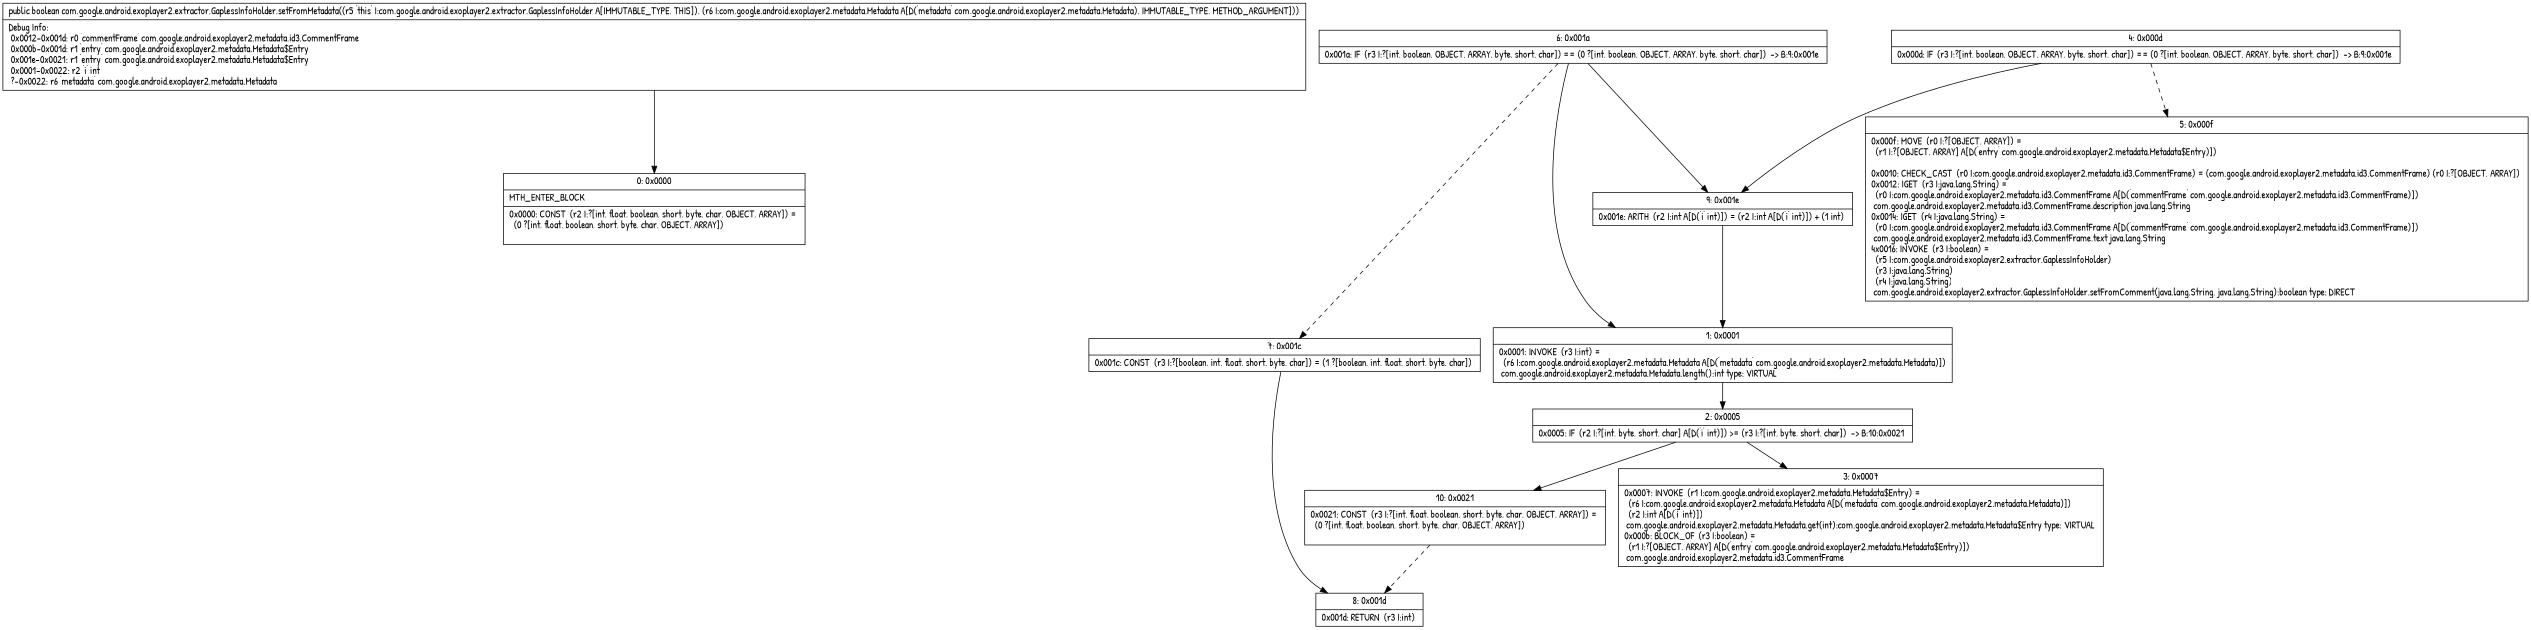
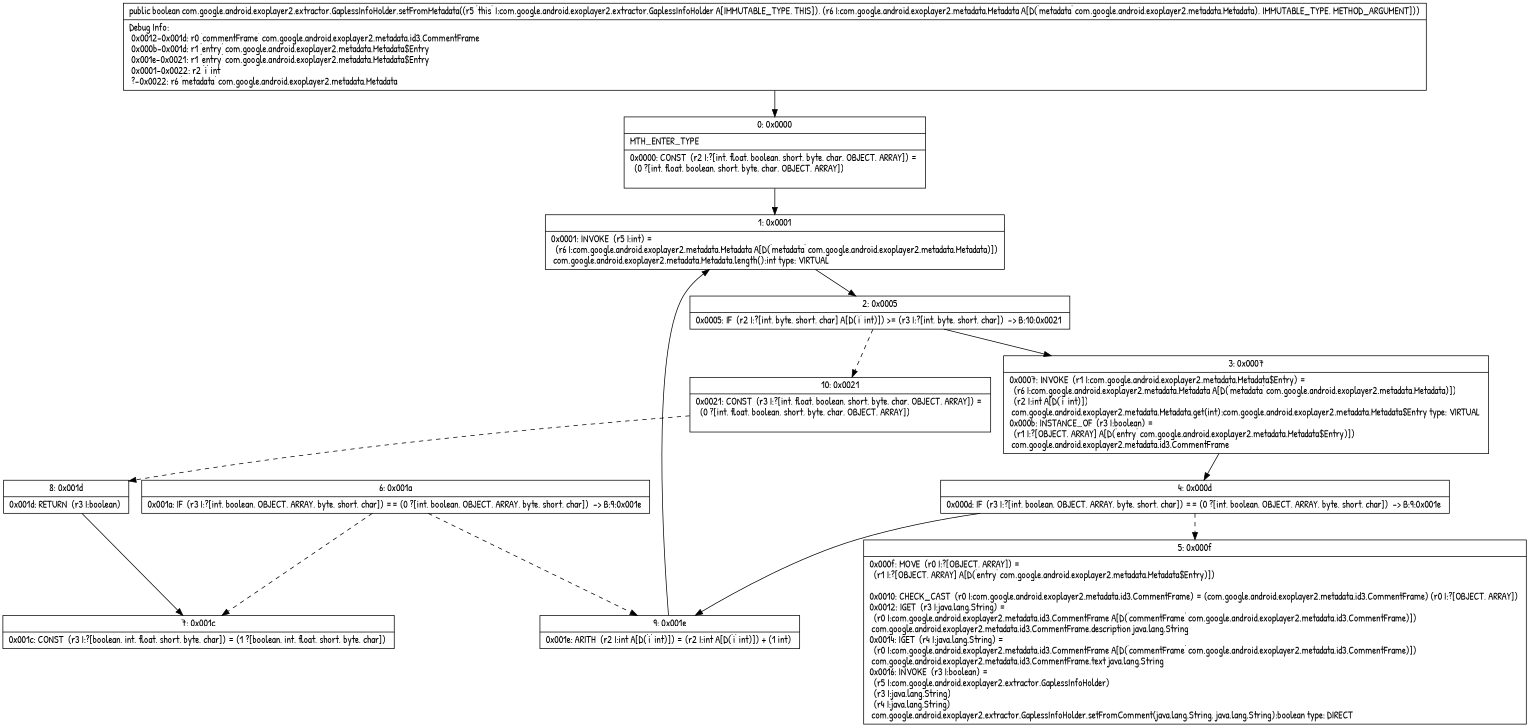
(1645, 125) -> (529, 563)
(547, 198) -> (665, 141)
(1554, 201) -> (775, 198)
(1932, 249) -> (930, 672)
(1551, 352) -> (603, 239)
none -> (1213, 464)
(1608, 465) -> (864, 350)
(1274, 487) -> (130, 562)
(1691, 536) -> (1083, 423)
(1369, 618) -> (66, 505)
